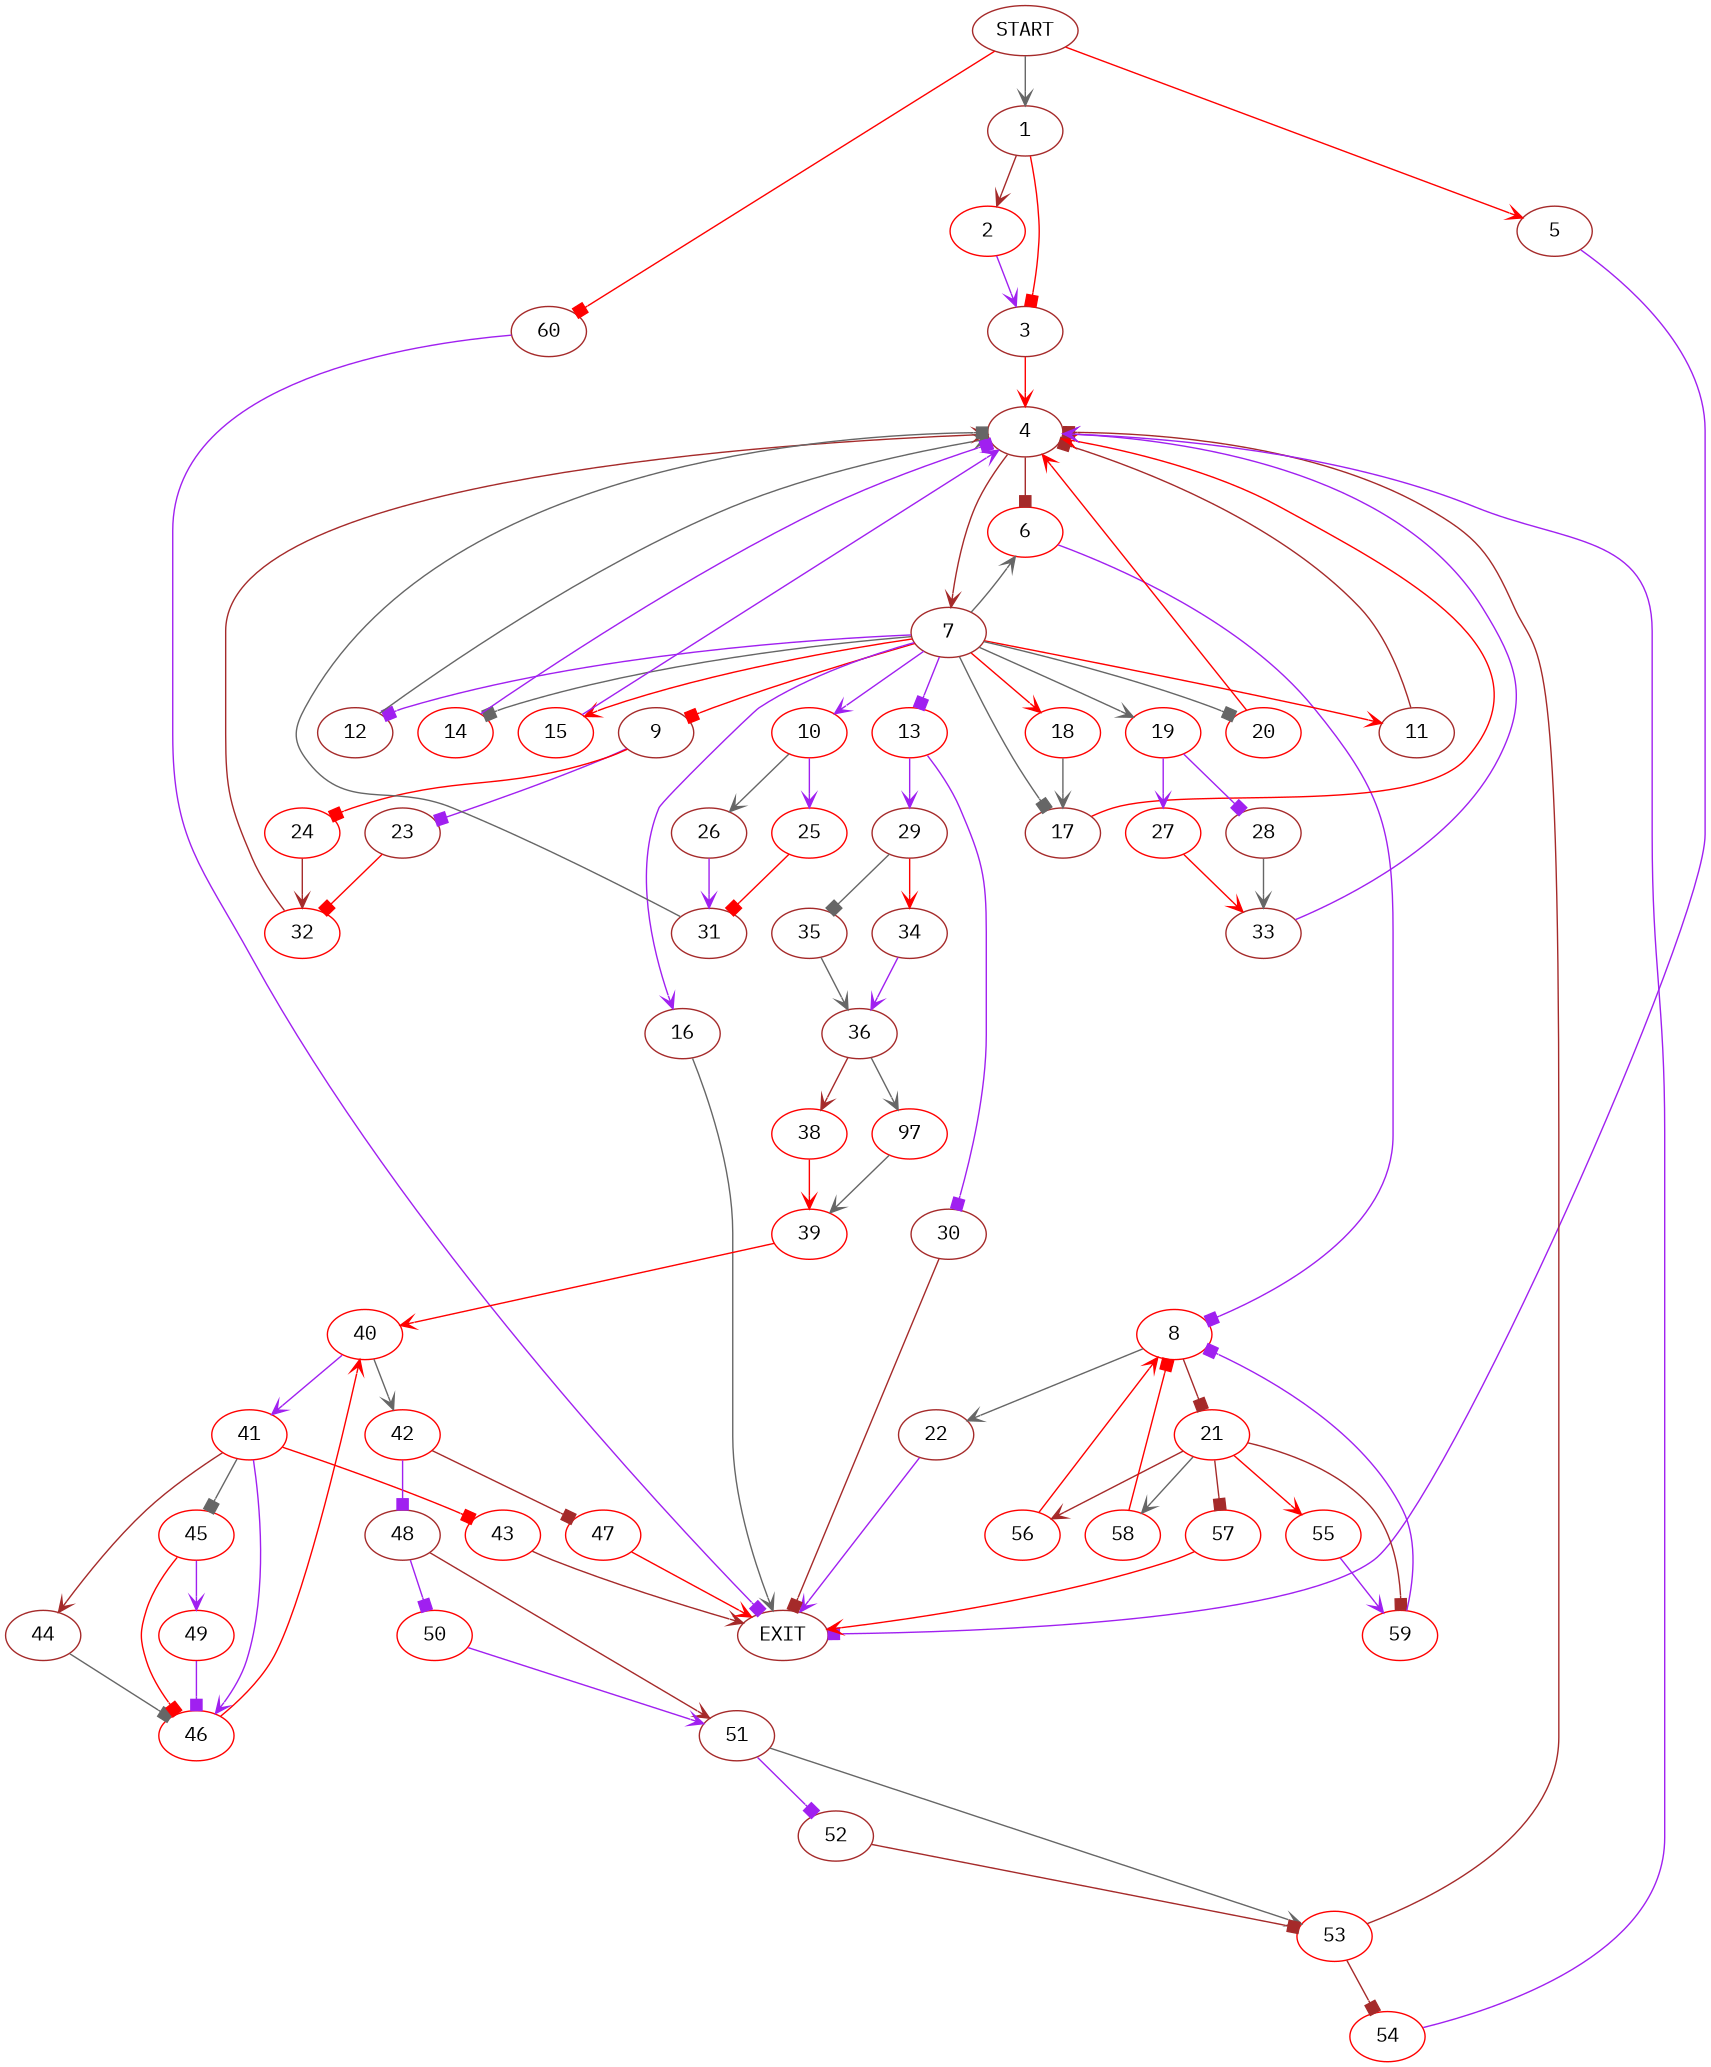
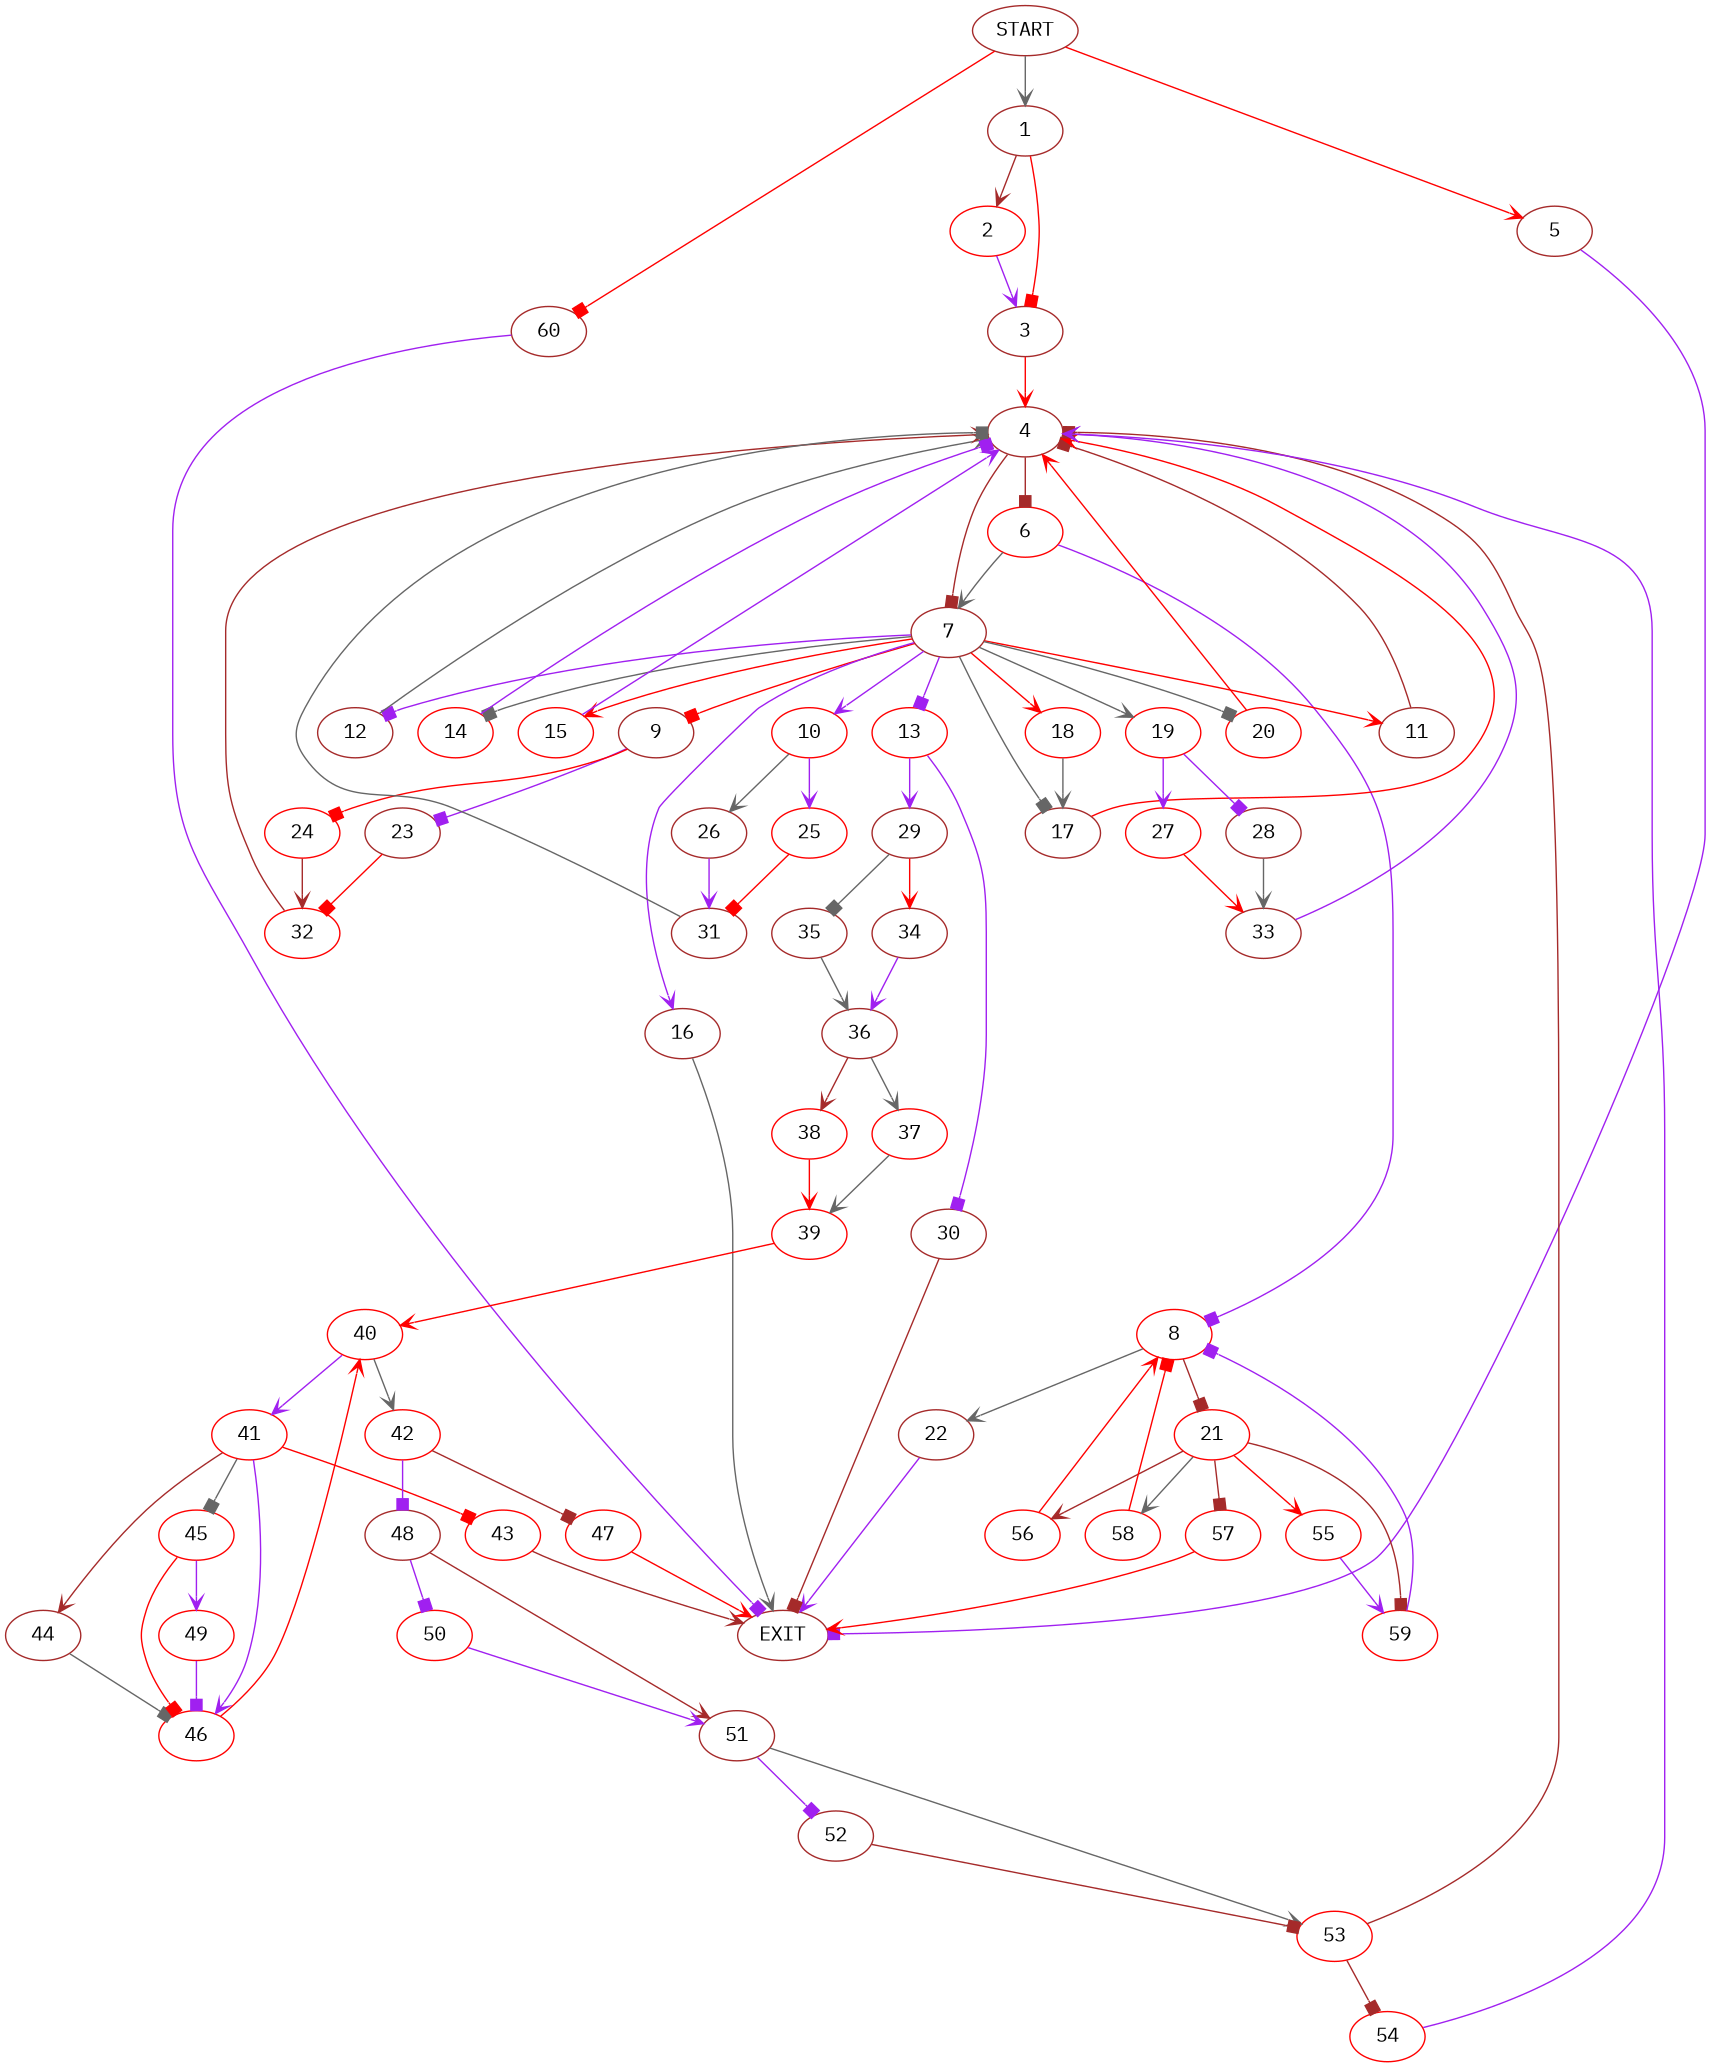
(970, 520) -> (970, 520)
(990, 591) -> (984, 574)
(910, 1134) -> (910, 1134)
